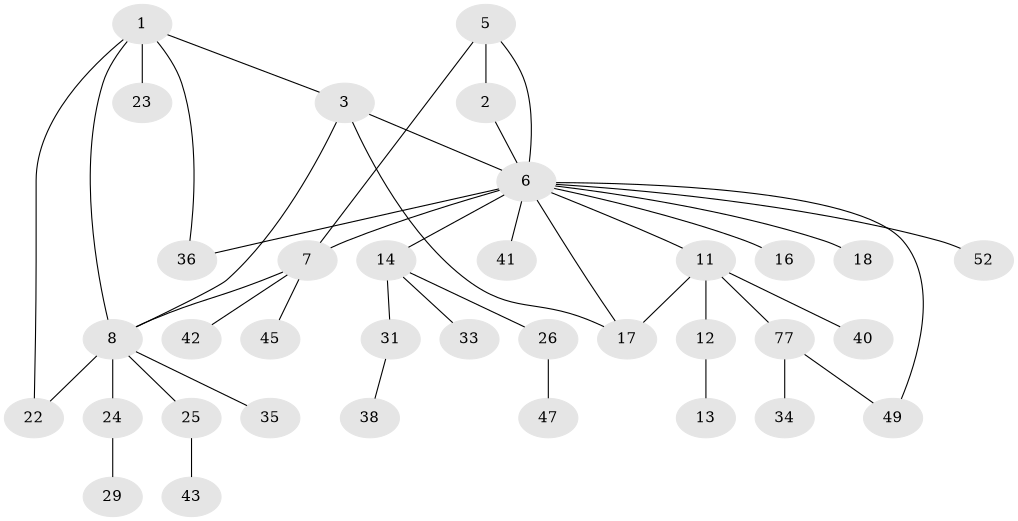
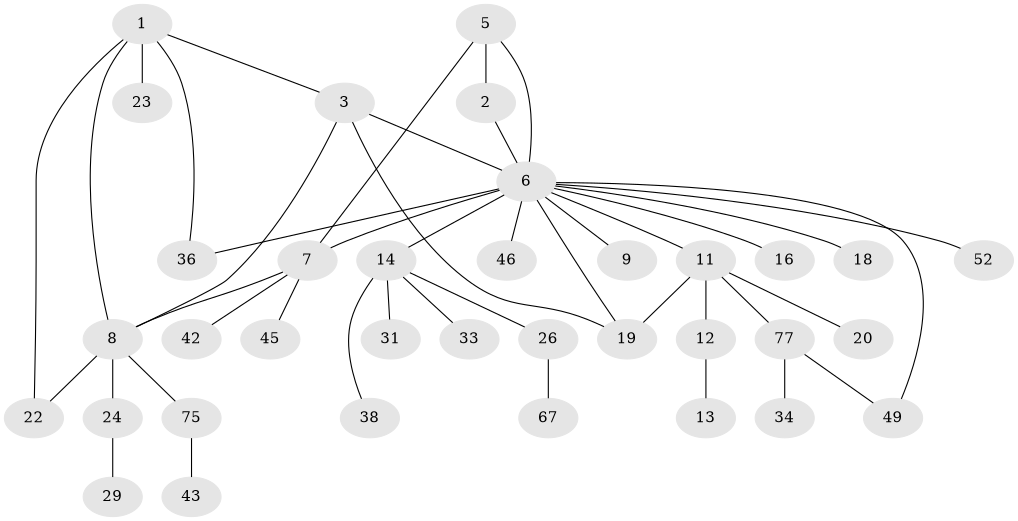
(507, 260) -> (507, 260)
none -> (627, 260)
(627, 339) -> (627, 339)
(864, 339) -> (864, 339)
(380, 379) -> (349, 337)
(192, 418) -> (192, 418)
(270, 418) -> none
(548, 418) -> (548, 418)
